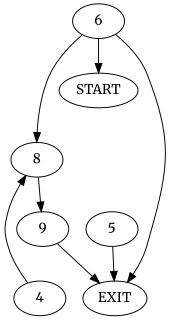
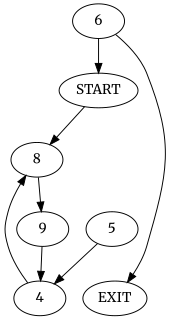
(48, 78) -> (71, 122)
(113, 259) -> (80, 260)
(75, 260) -> (41, 259)
